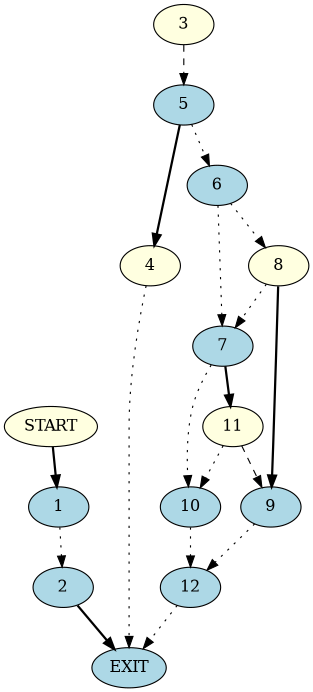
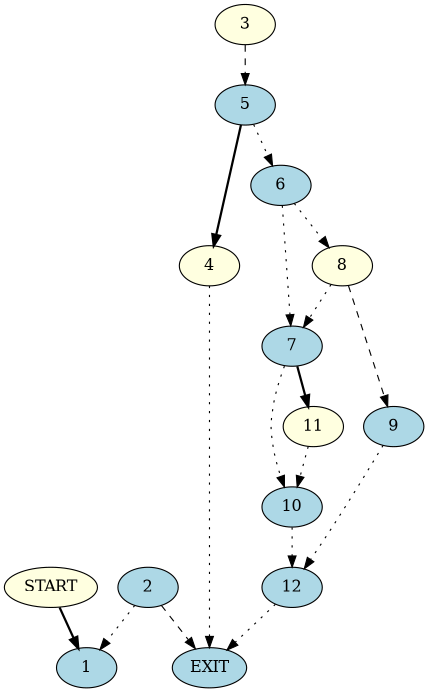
(275, 381) -> (366, 341)
(249, 461) -> none
(61, 542) -> (121, 623)
(92, 623) -> (175, 623)
